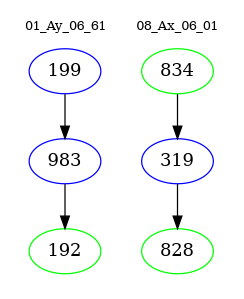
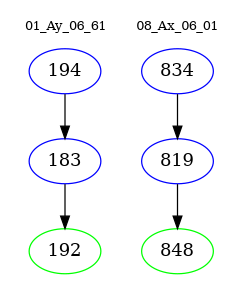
(65, 71) -> (65, 71)
(178, 71) -> (178, 71)
(65, 161) -> (65, 161)
(178, 161) -> (178, 161)
(178, 251) -> (178, 251)
